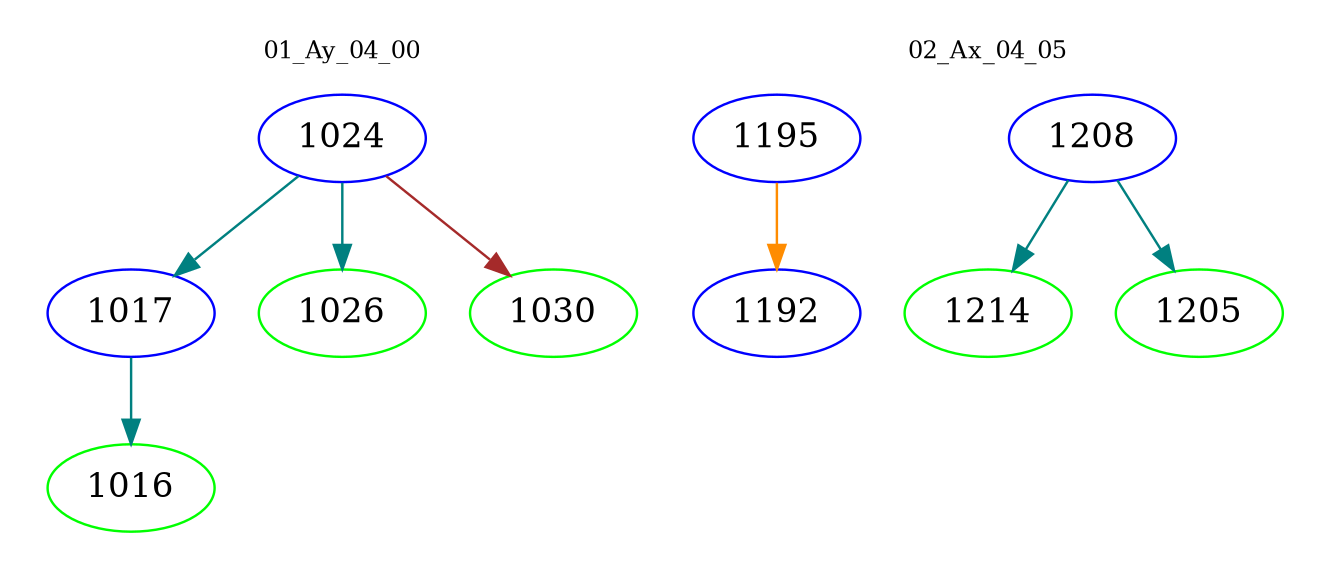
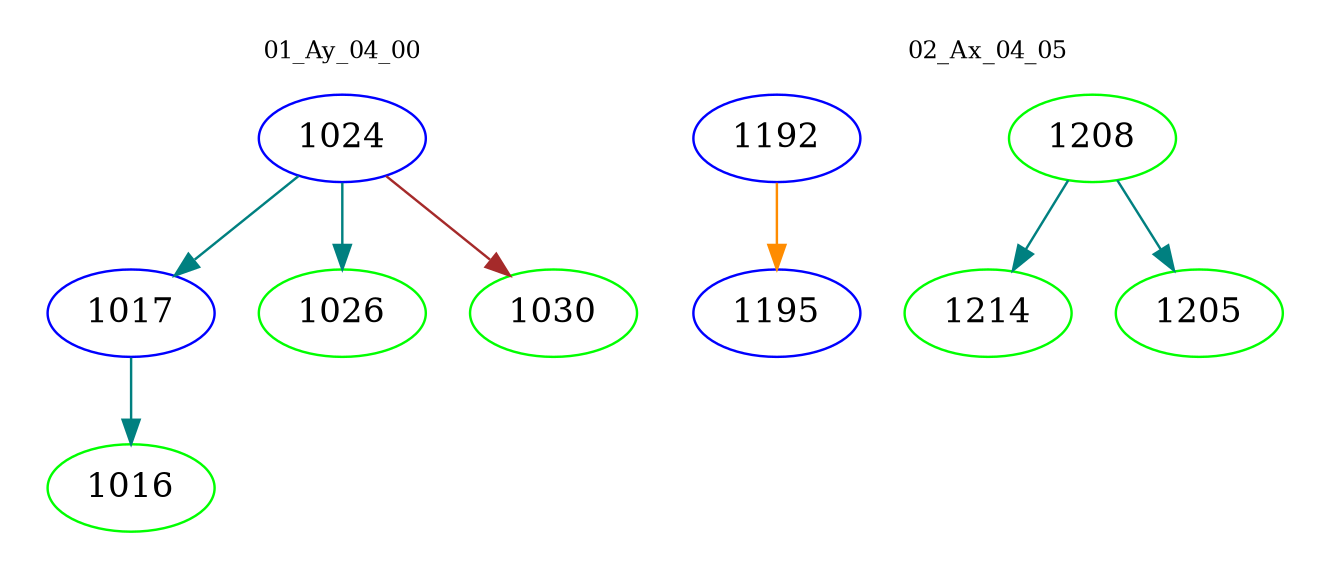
(1093, 138) -> (1093, 138)
(777, 214) -> (777, 214)
